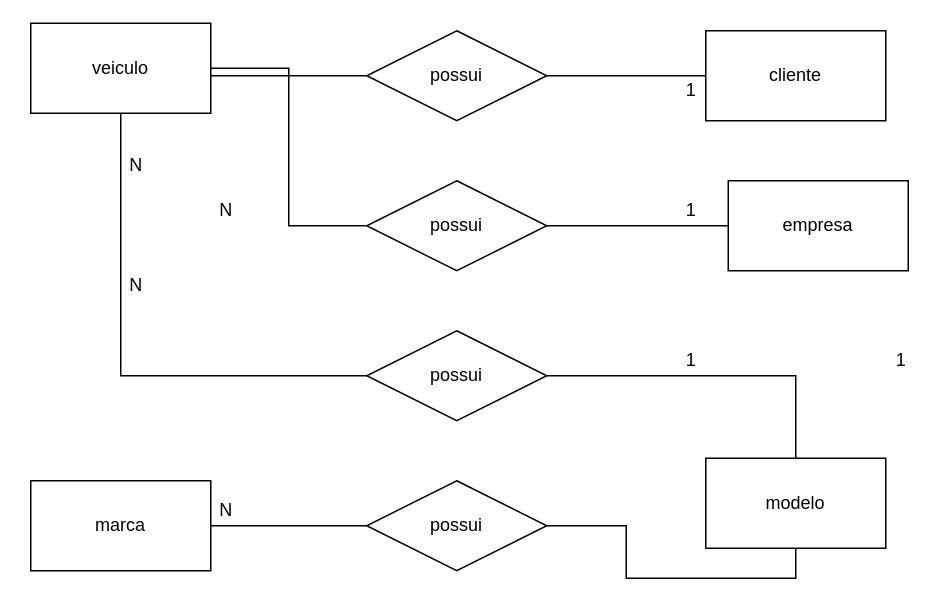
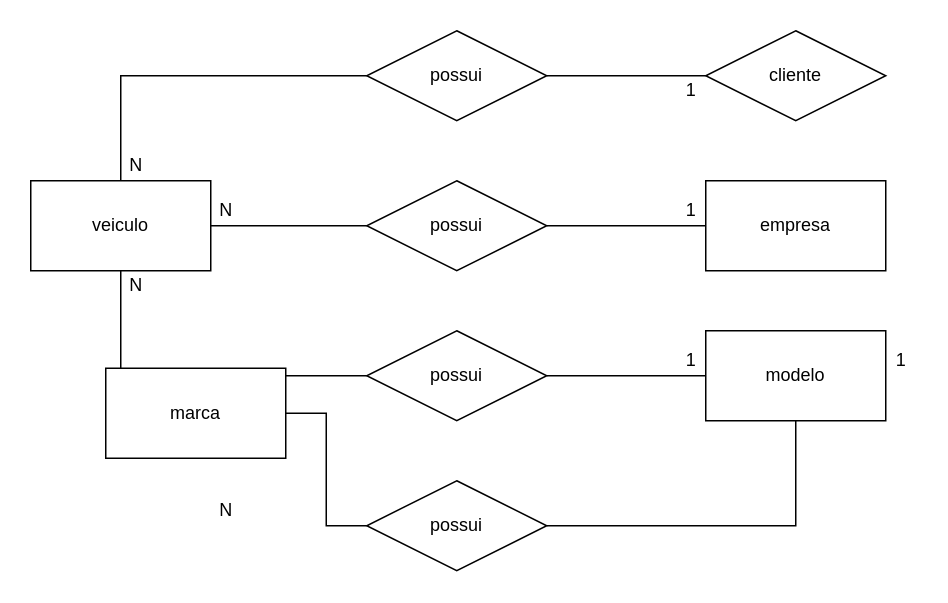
(121, 68) -> (121, 226)
(796, 76) -> (796, 76)
(818, 226) -> (796, 226)
(796, 503) -> (796, 376)
(121, 526) -> (196, 413)
